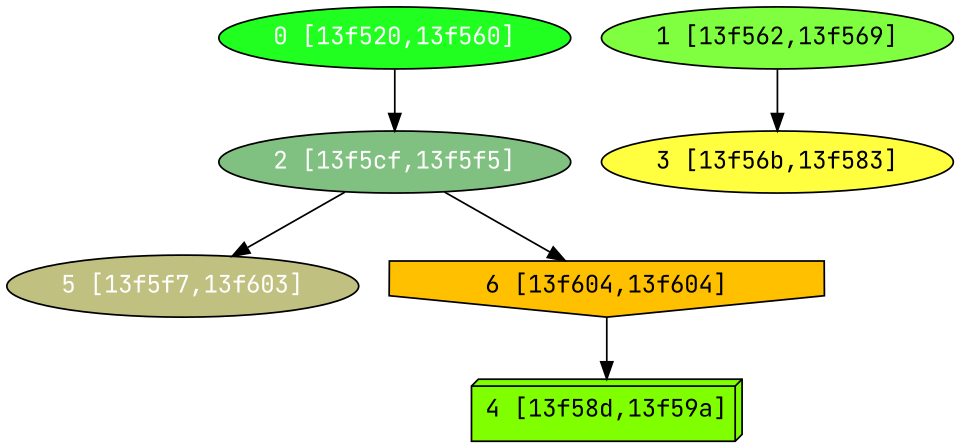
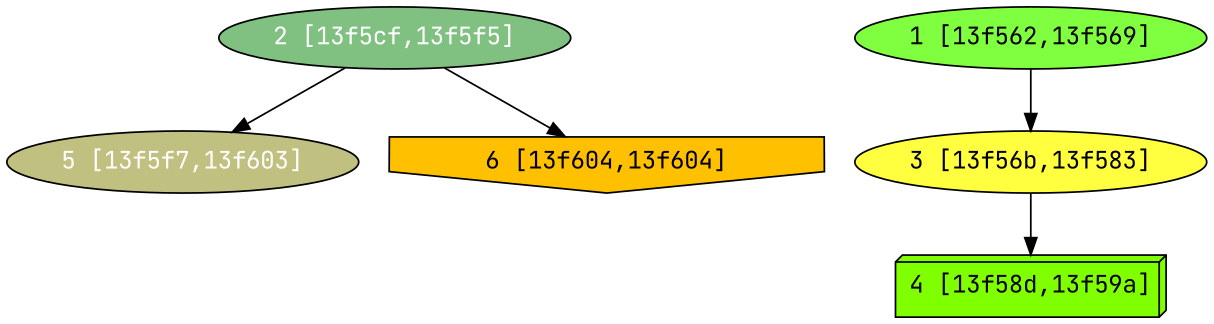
(395, 38) -> none
(607, 340) -> (1031, 216)
